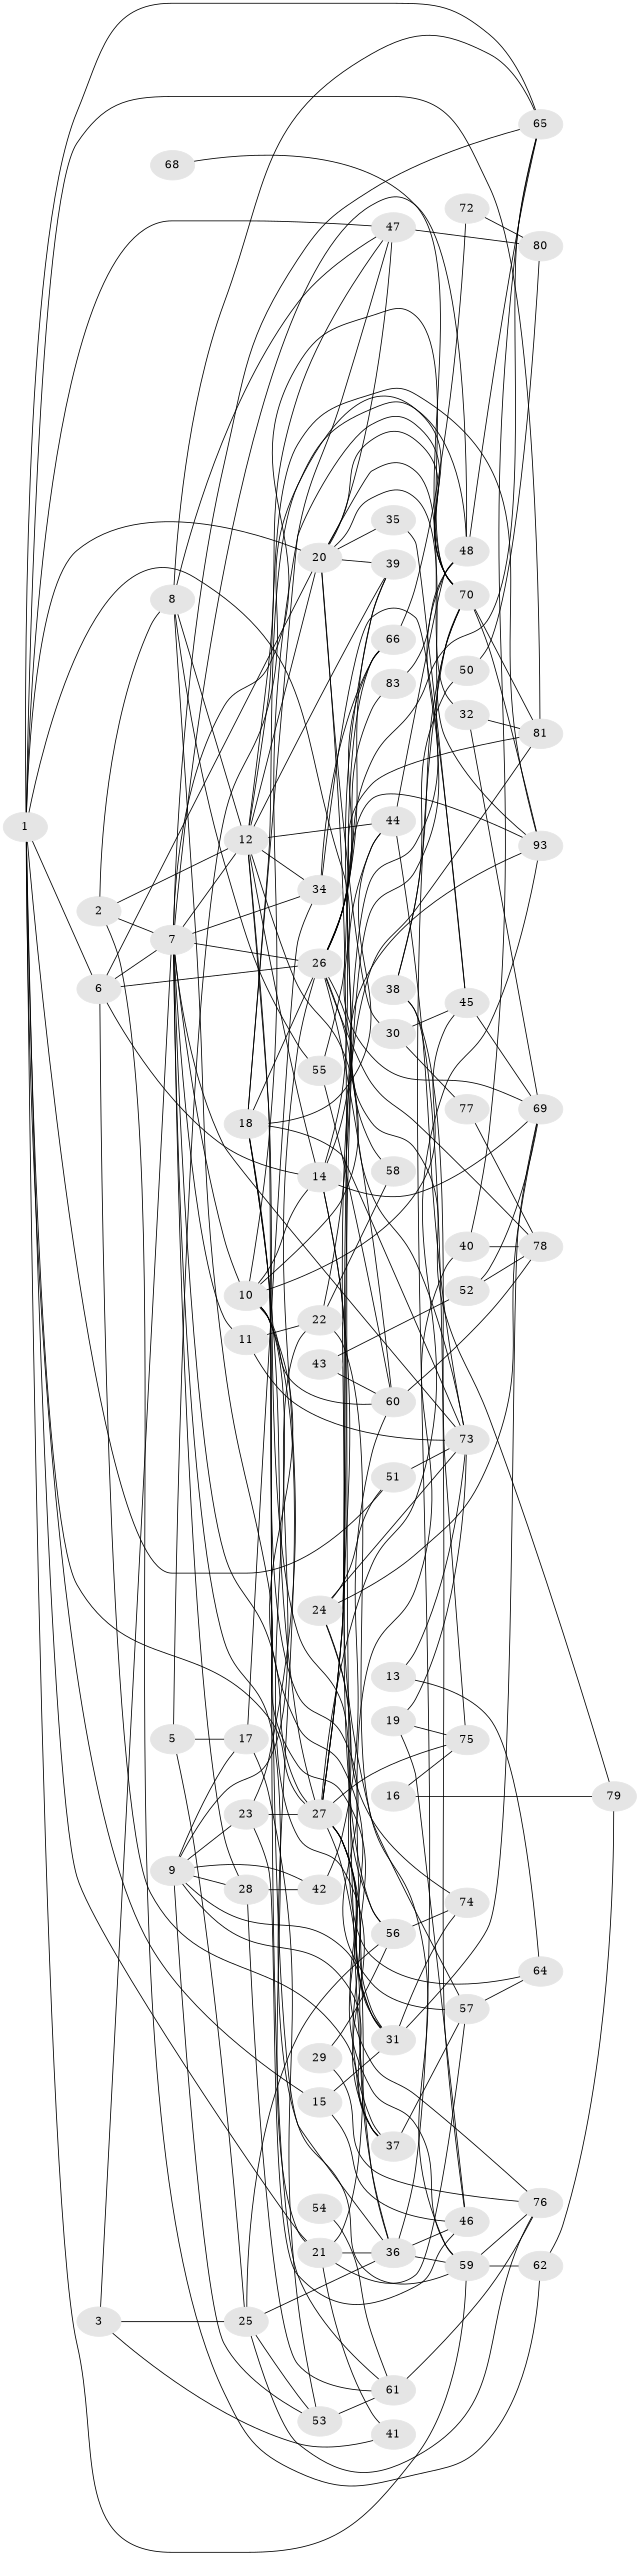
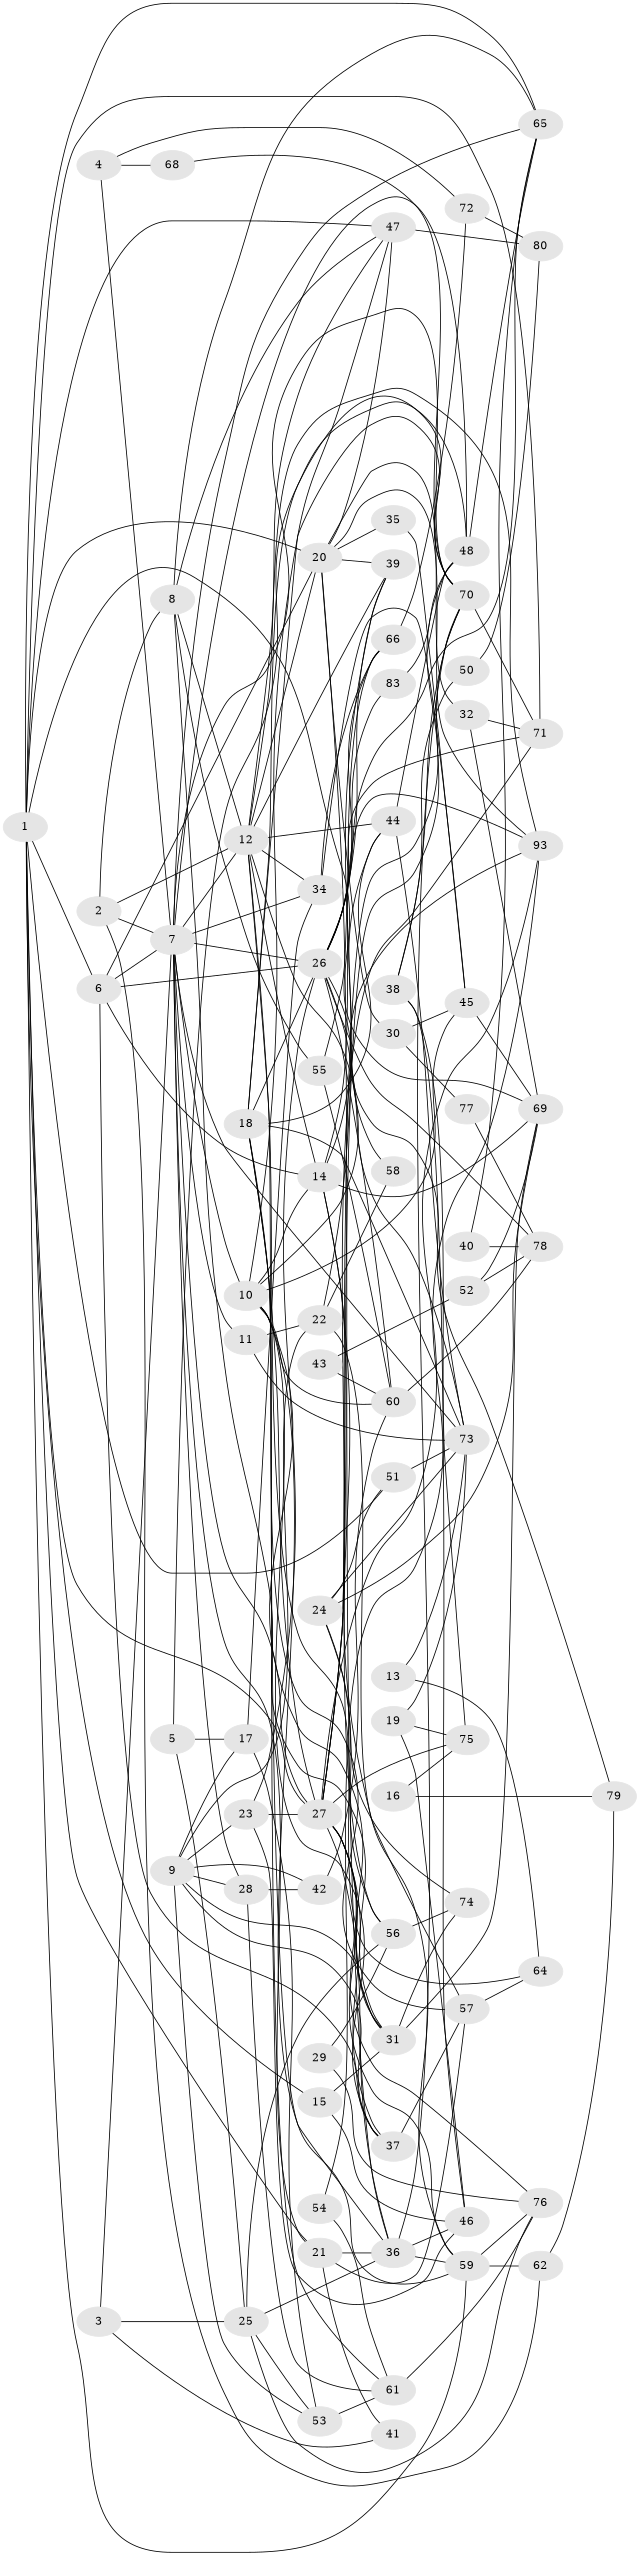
none -> (99, 165)
(412, 438) -> none
(509, 719) -> (416, 1564)
(541, 734) -> (541, 734)
(369, 1665) -> none
